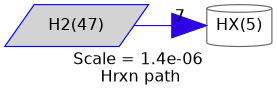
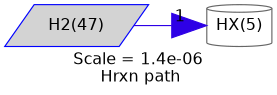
(178, 17) -> (178, 17)
